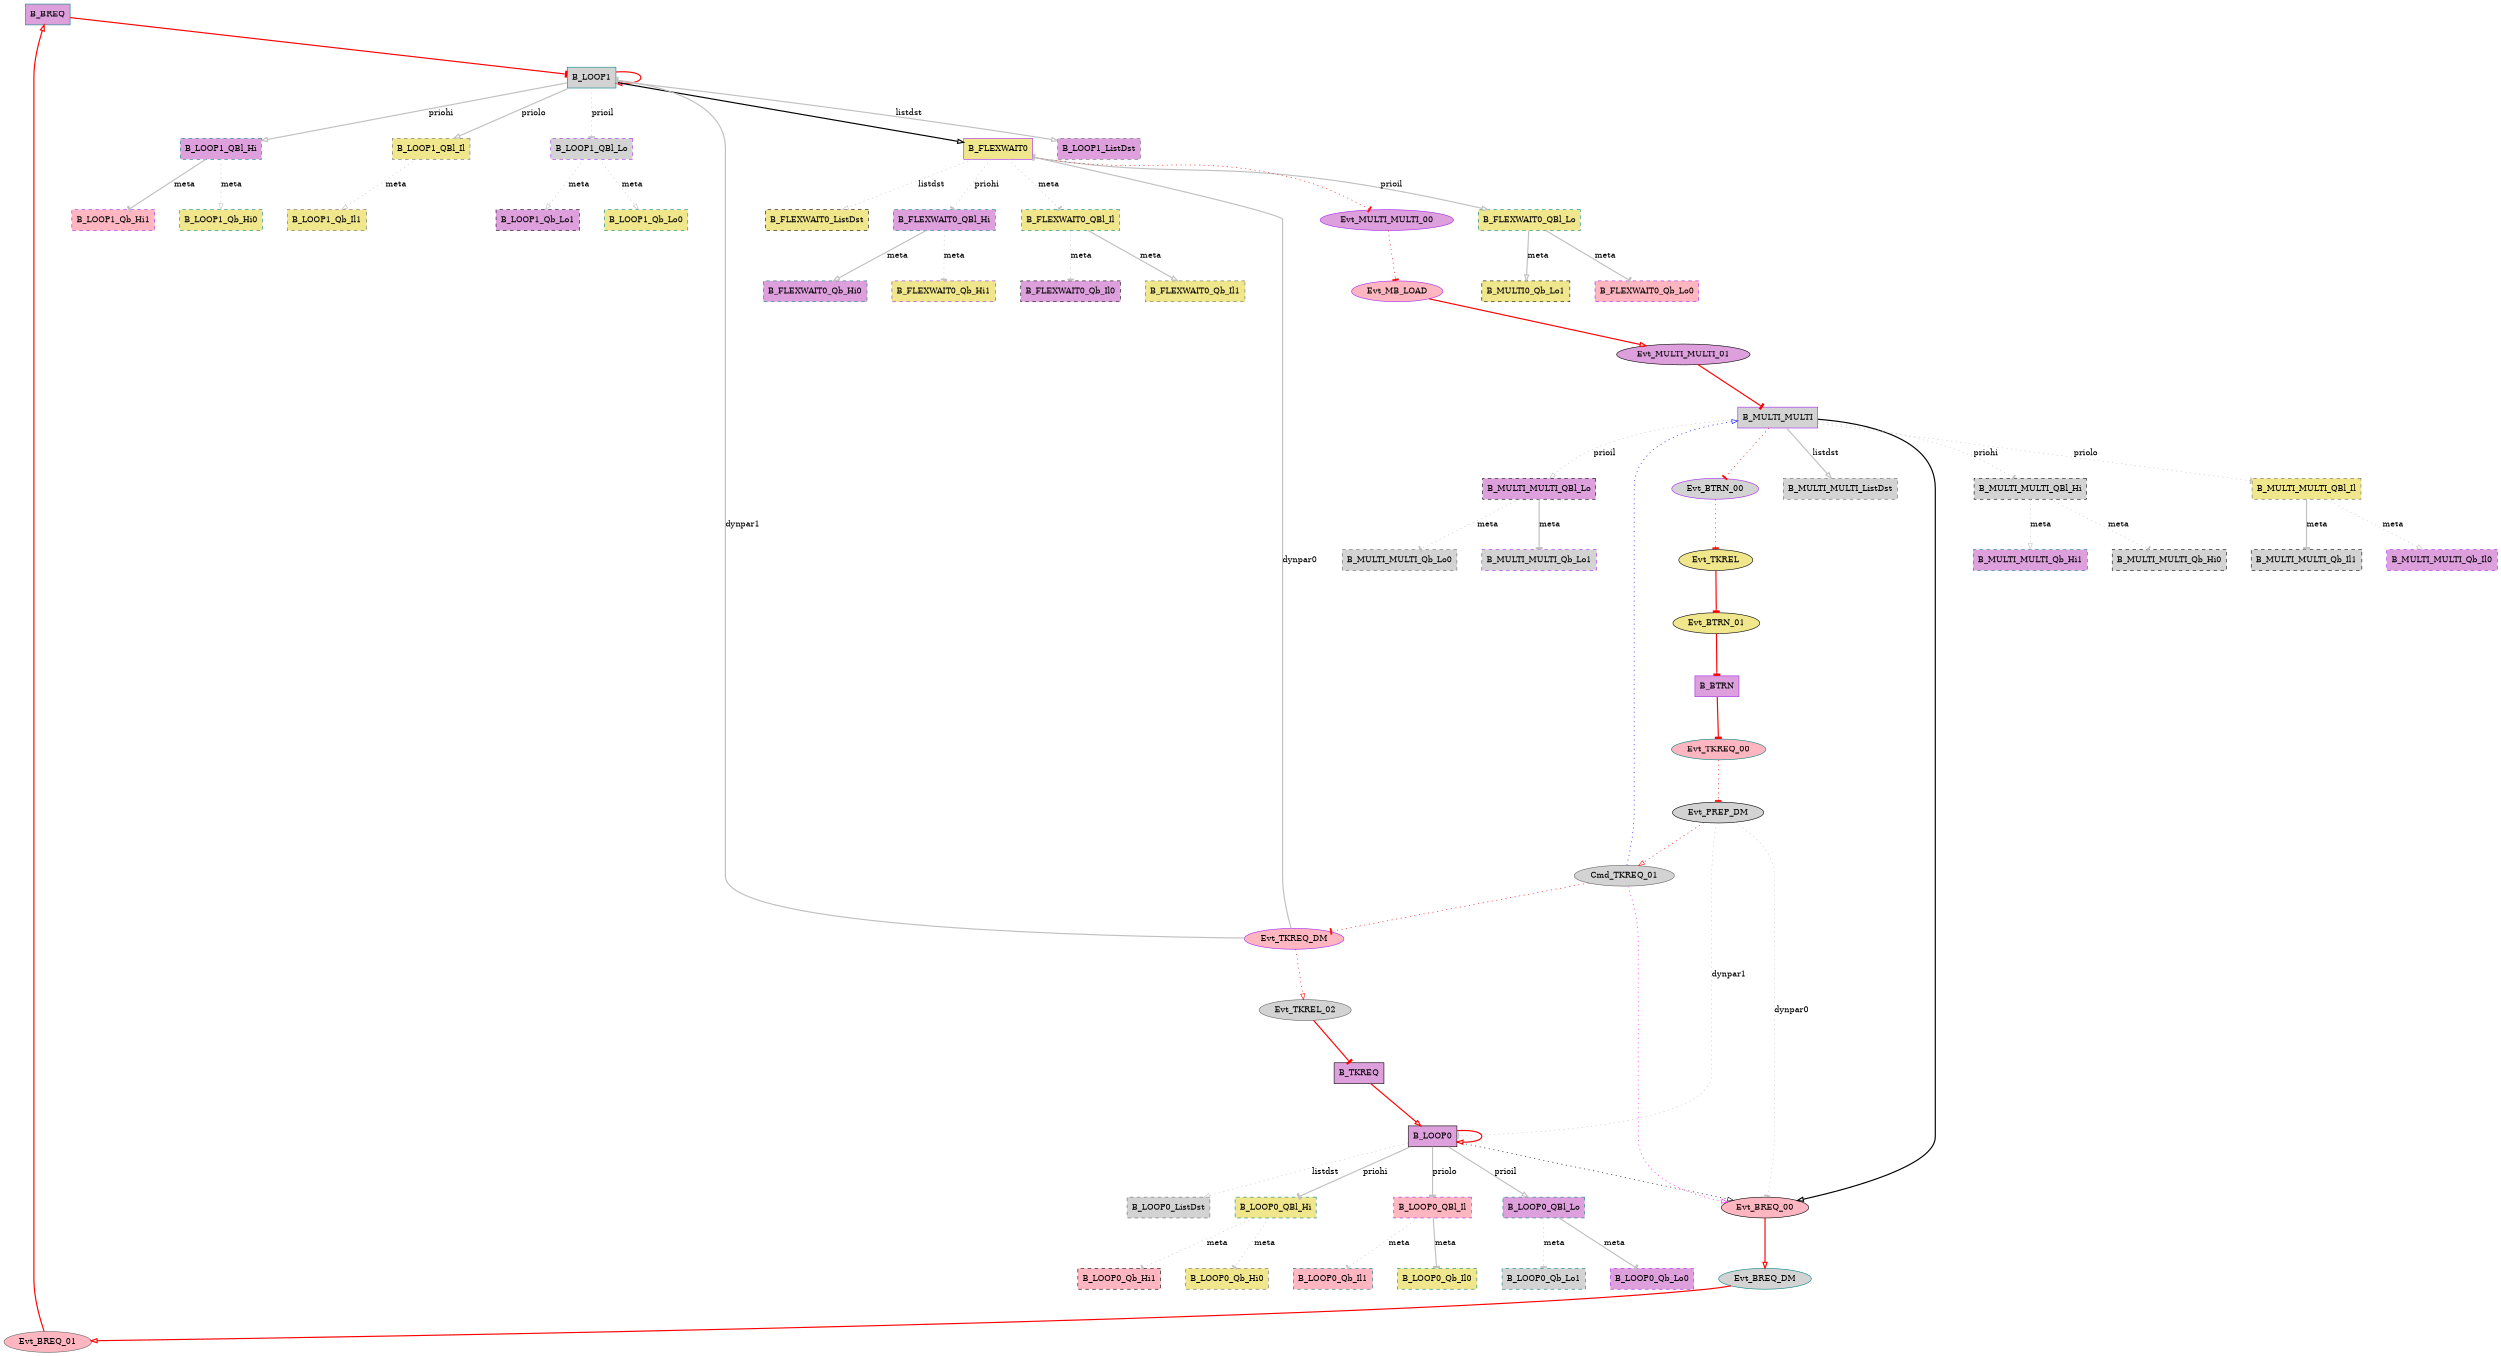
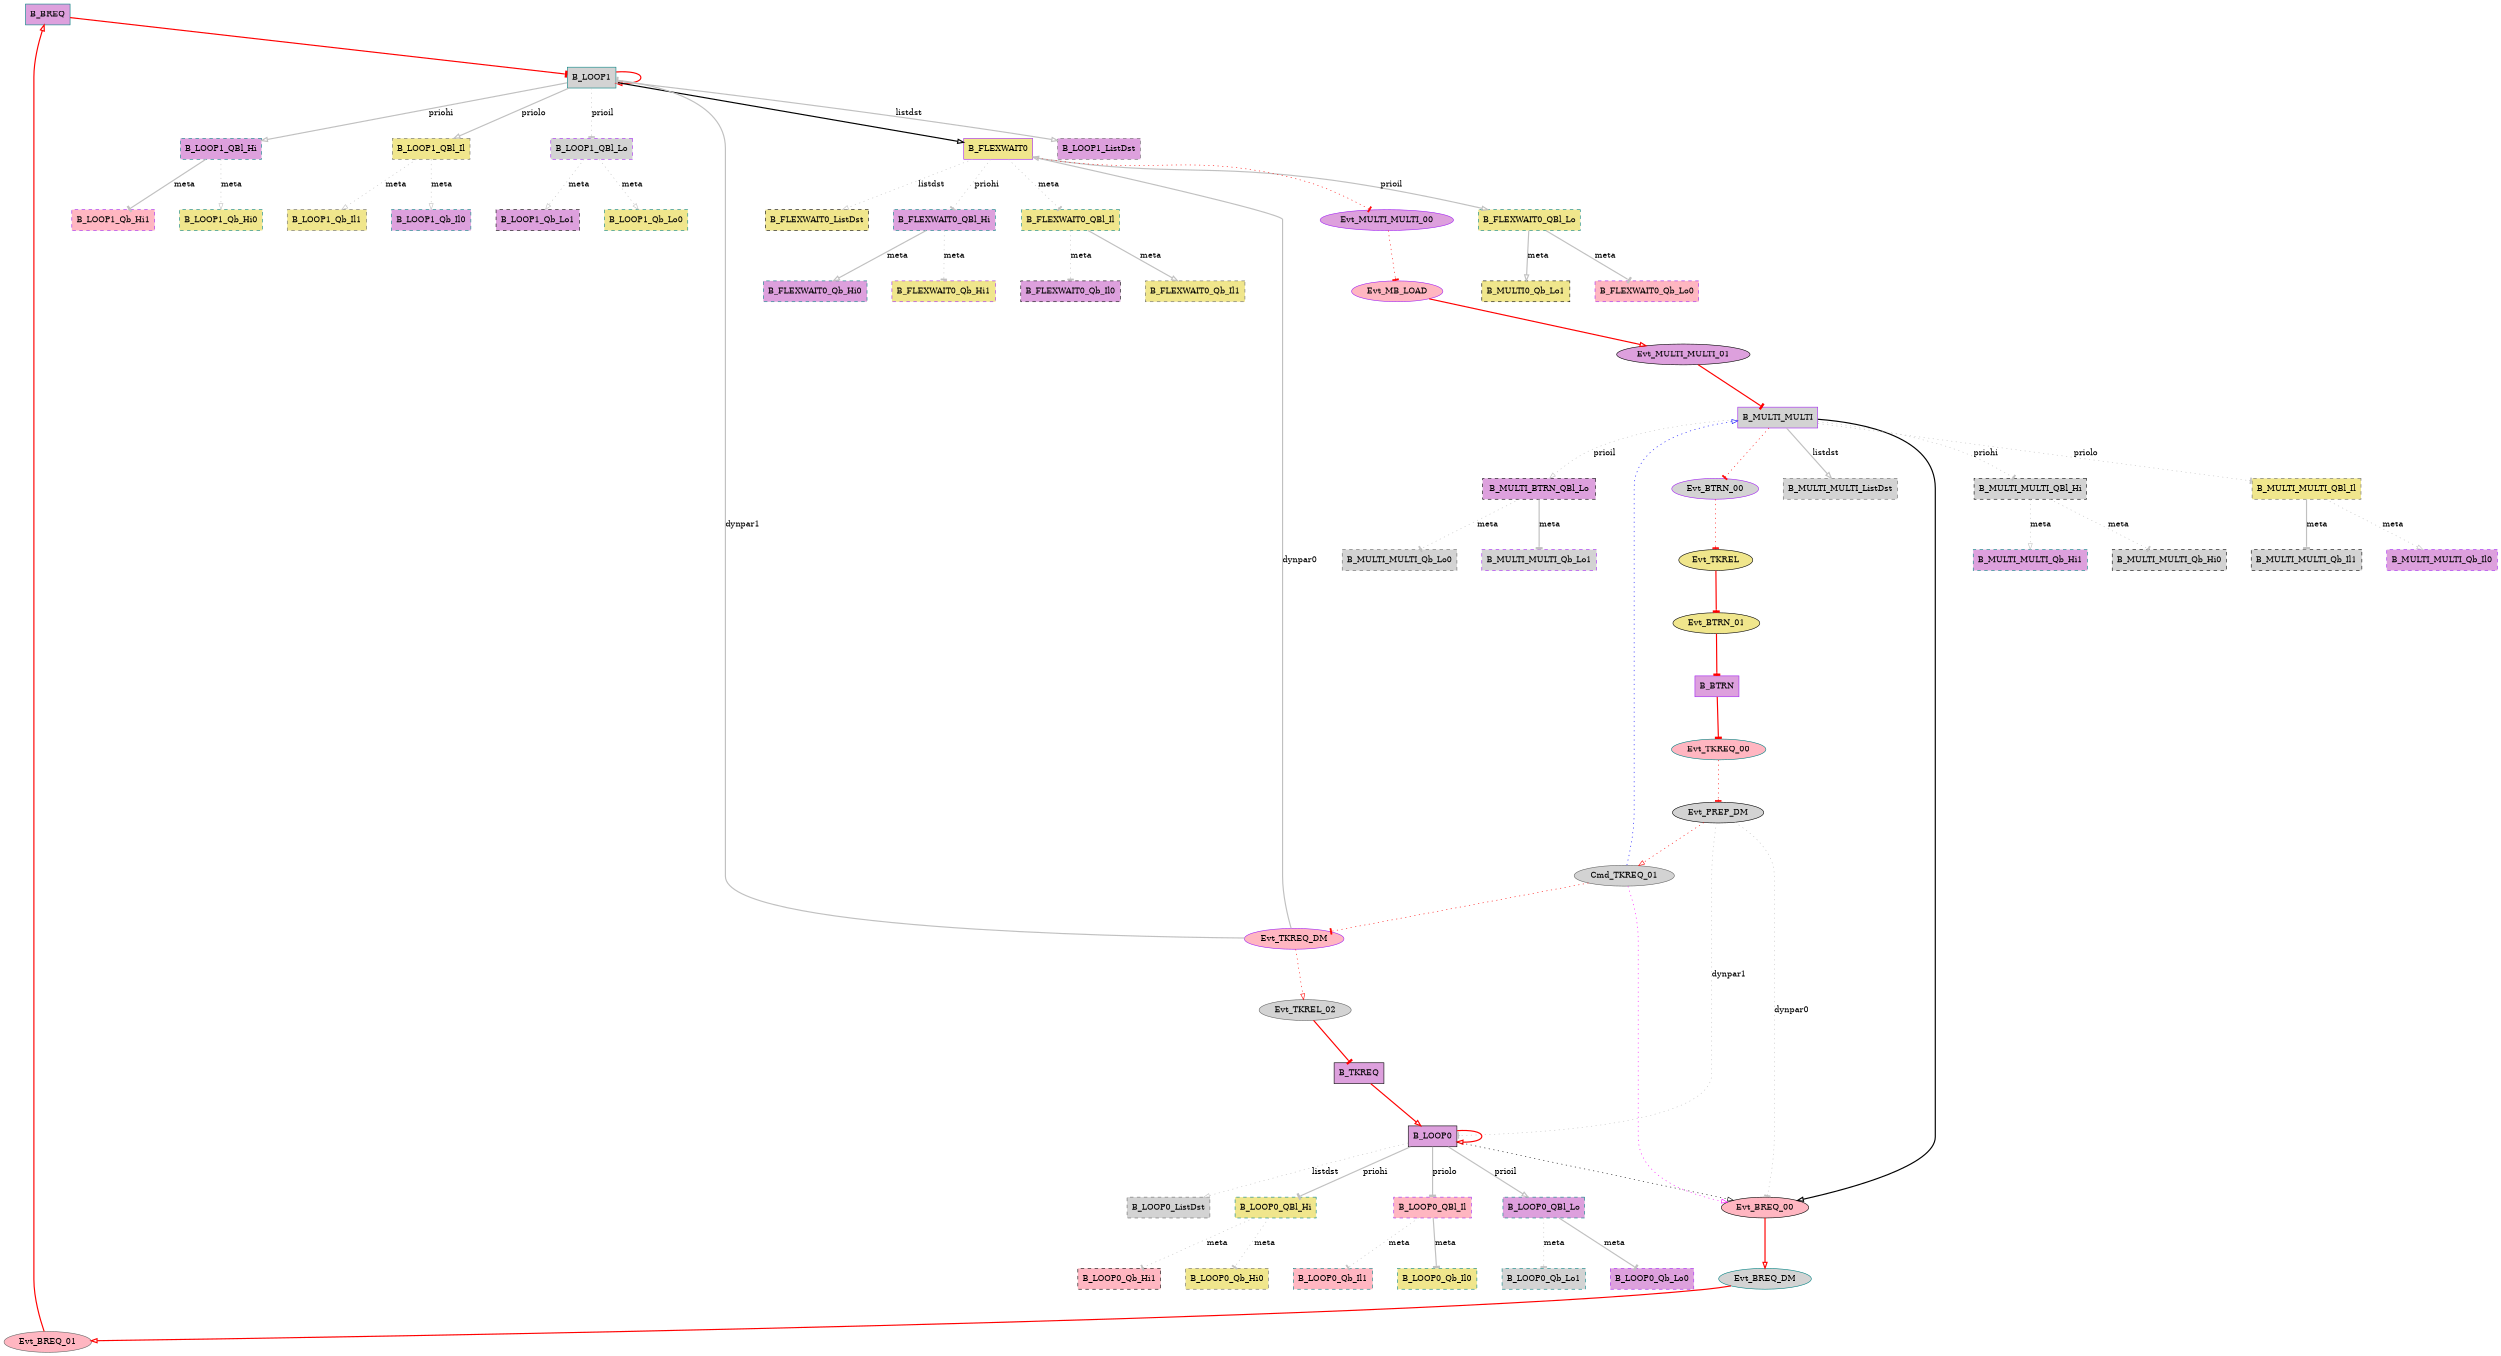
none -> (431, 220)
(1283, 447) -> (1283, 447)
(1539, 489) -> (1539, 489)
